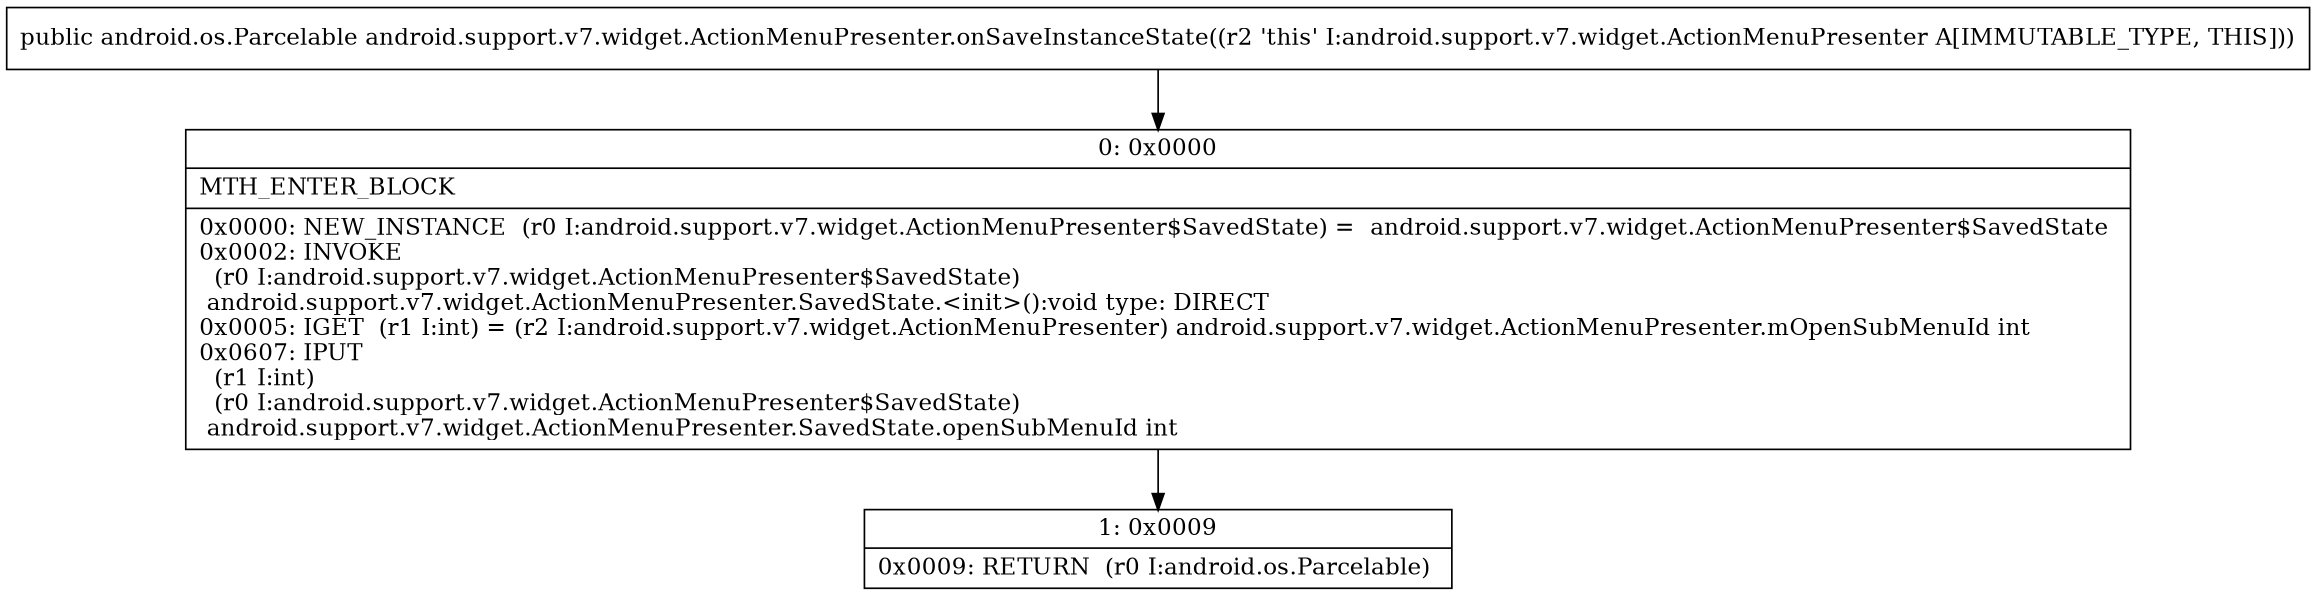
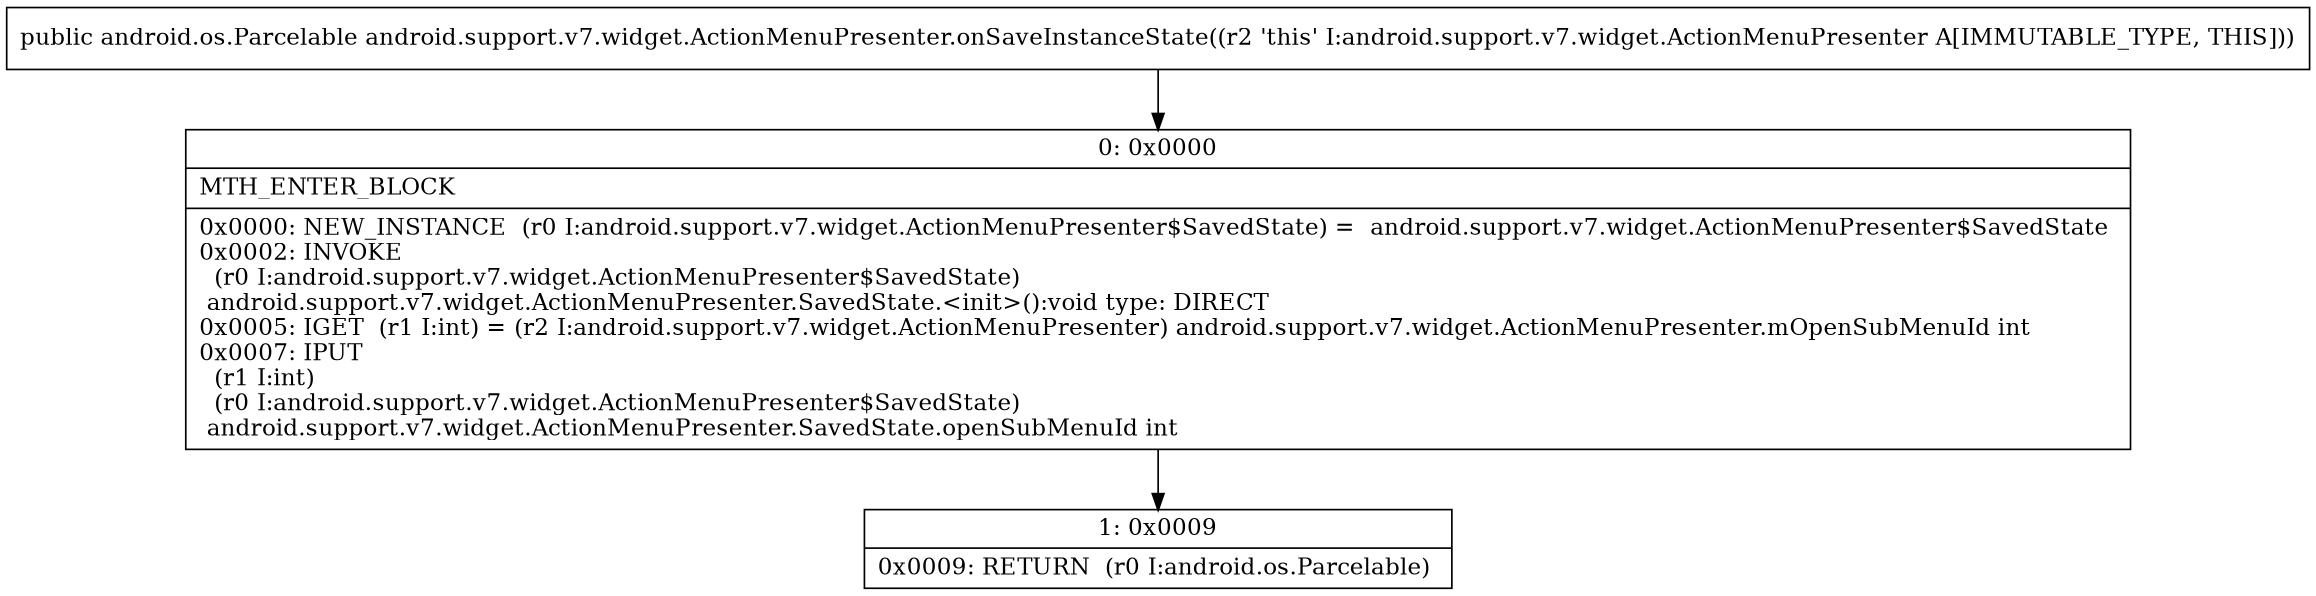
(289, 353) -> (289, 353)
